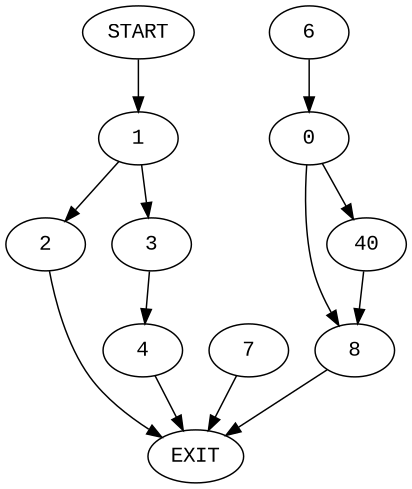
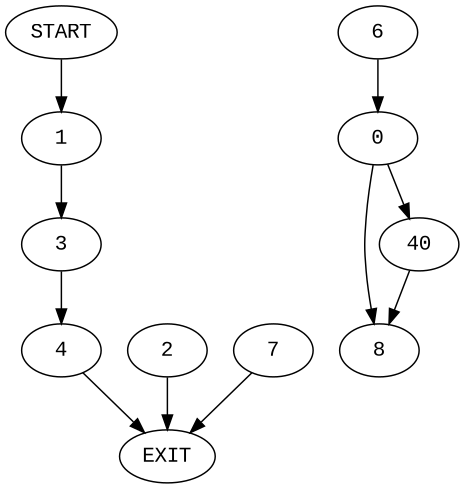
(97, 186) -> none
(283, 399) -> none
